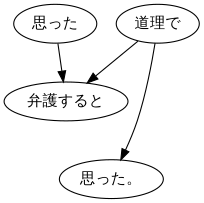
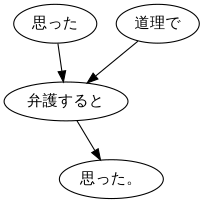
(144, 98) -> (86, 136)
